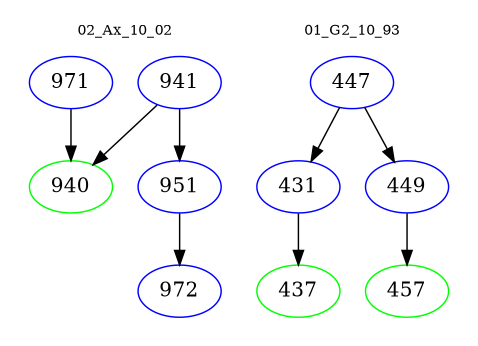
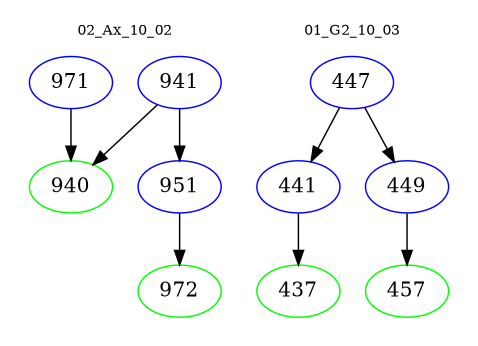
(353, 31) -> (353, 31)
(298, 187) -> (298, 187)
(180, 291) -> (180, 291)
